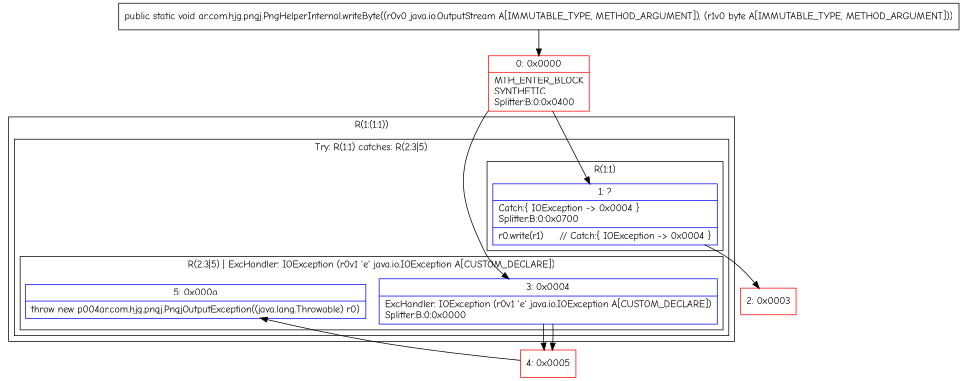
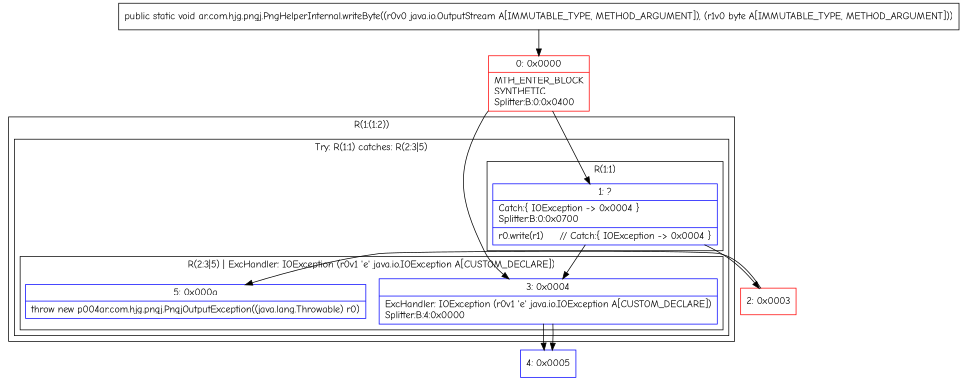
(372, 125) -> (372, 125)
none -> (575, 261)
(426, 315) -> (425, 315)
(406, 347) -> (472, 252)
(548, 364) -> (548, 364)
